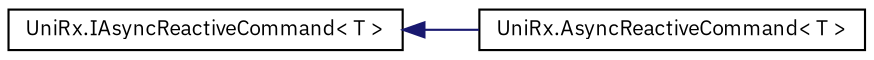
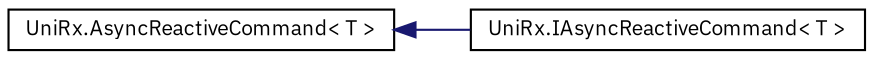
(452, 30) -> (443, 30)
